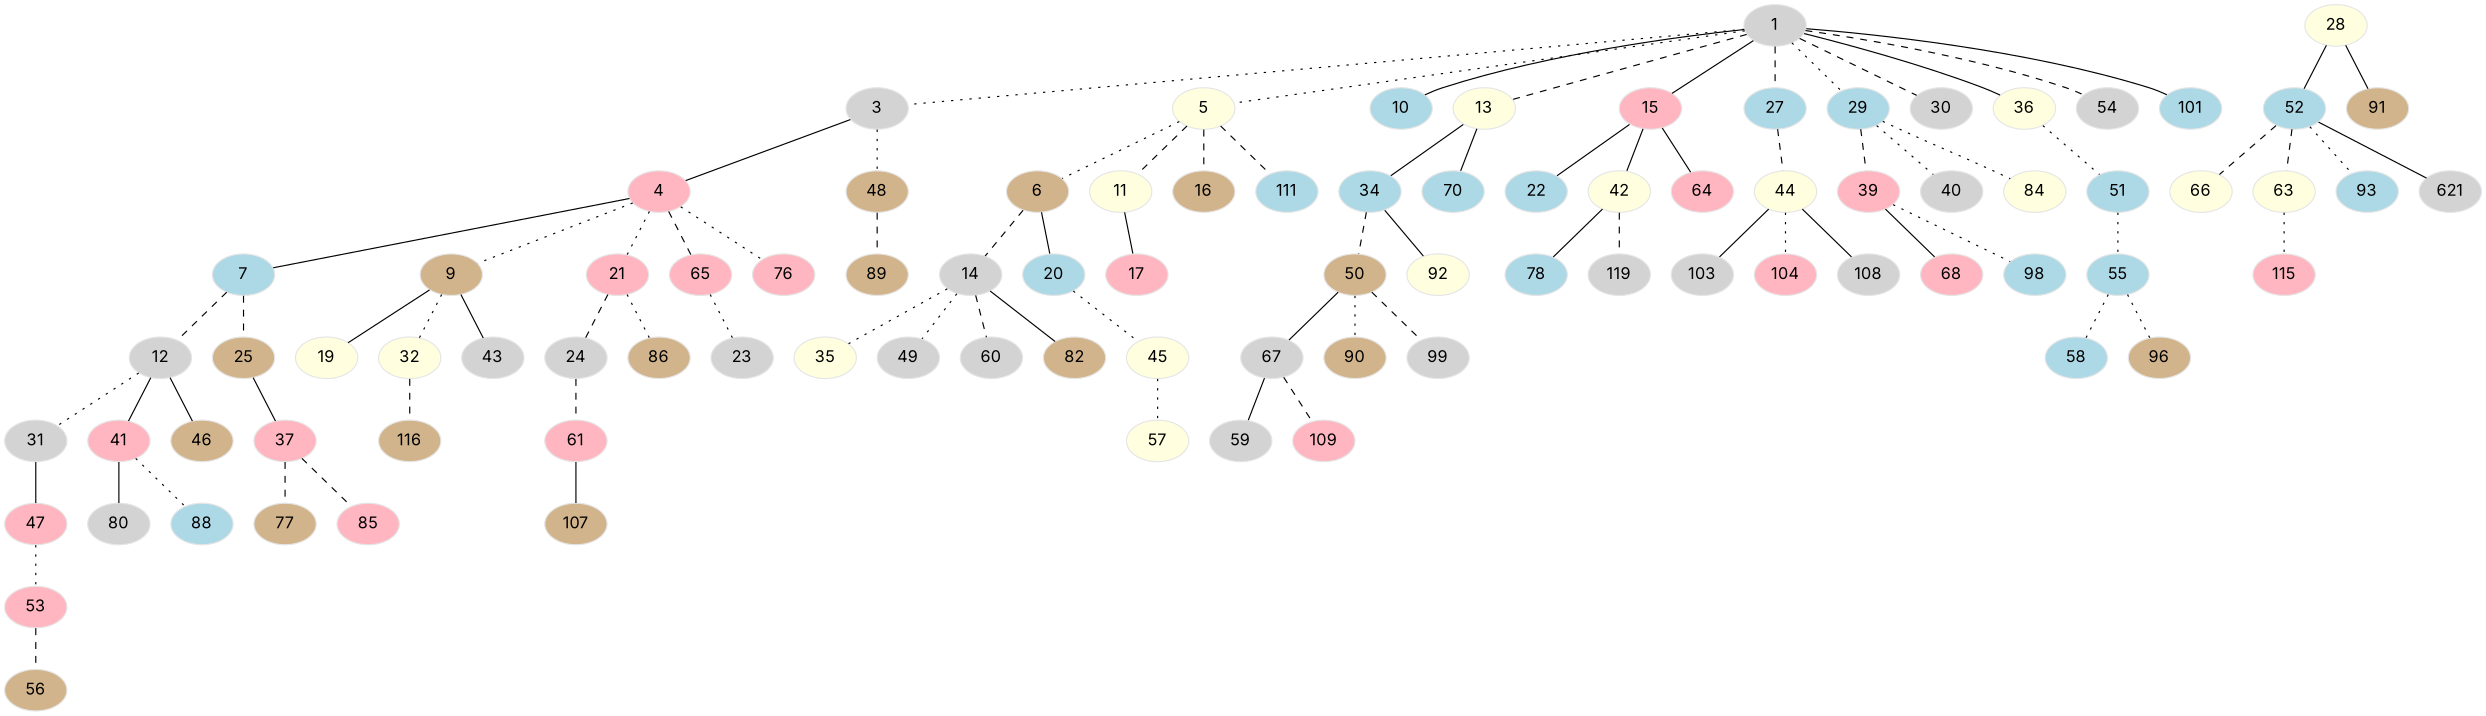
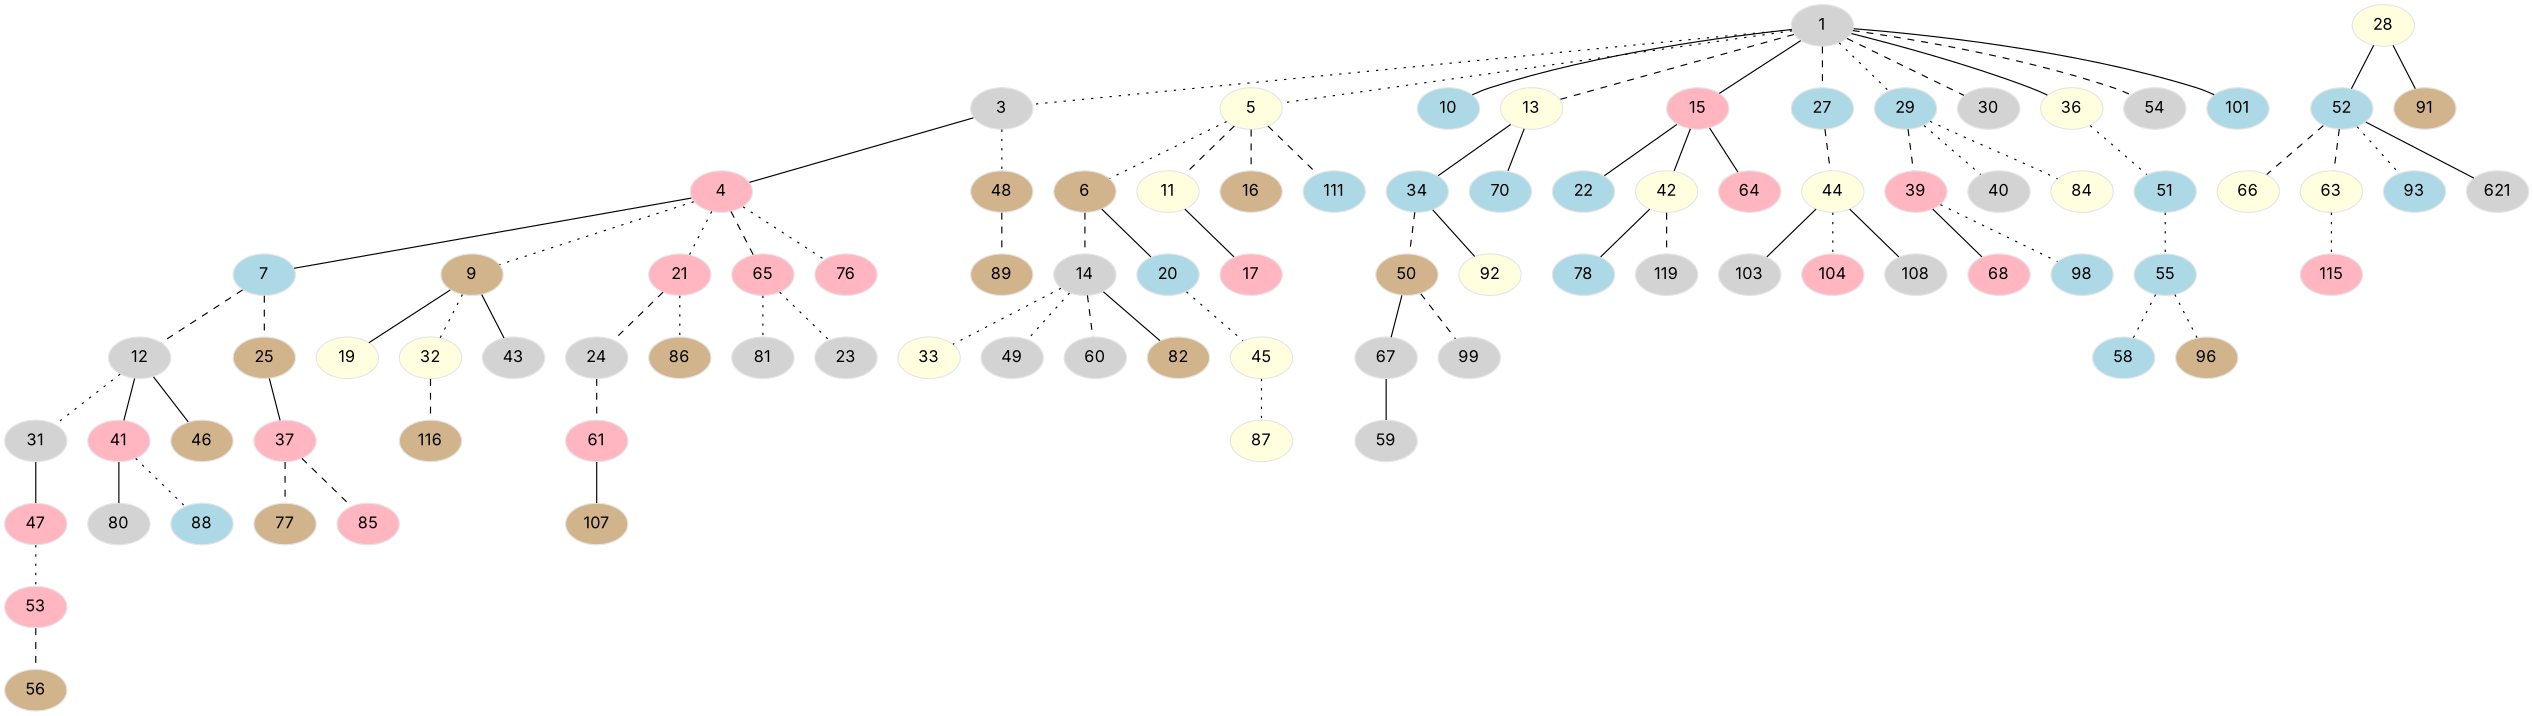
none -> (763, 358)
(825, 358) -> (929, 358)
(1355, 358) -> none
(1158, 441) -> (1262, 441)
(1324, 441) -> none
